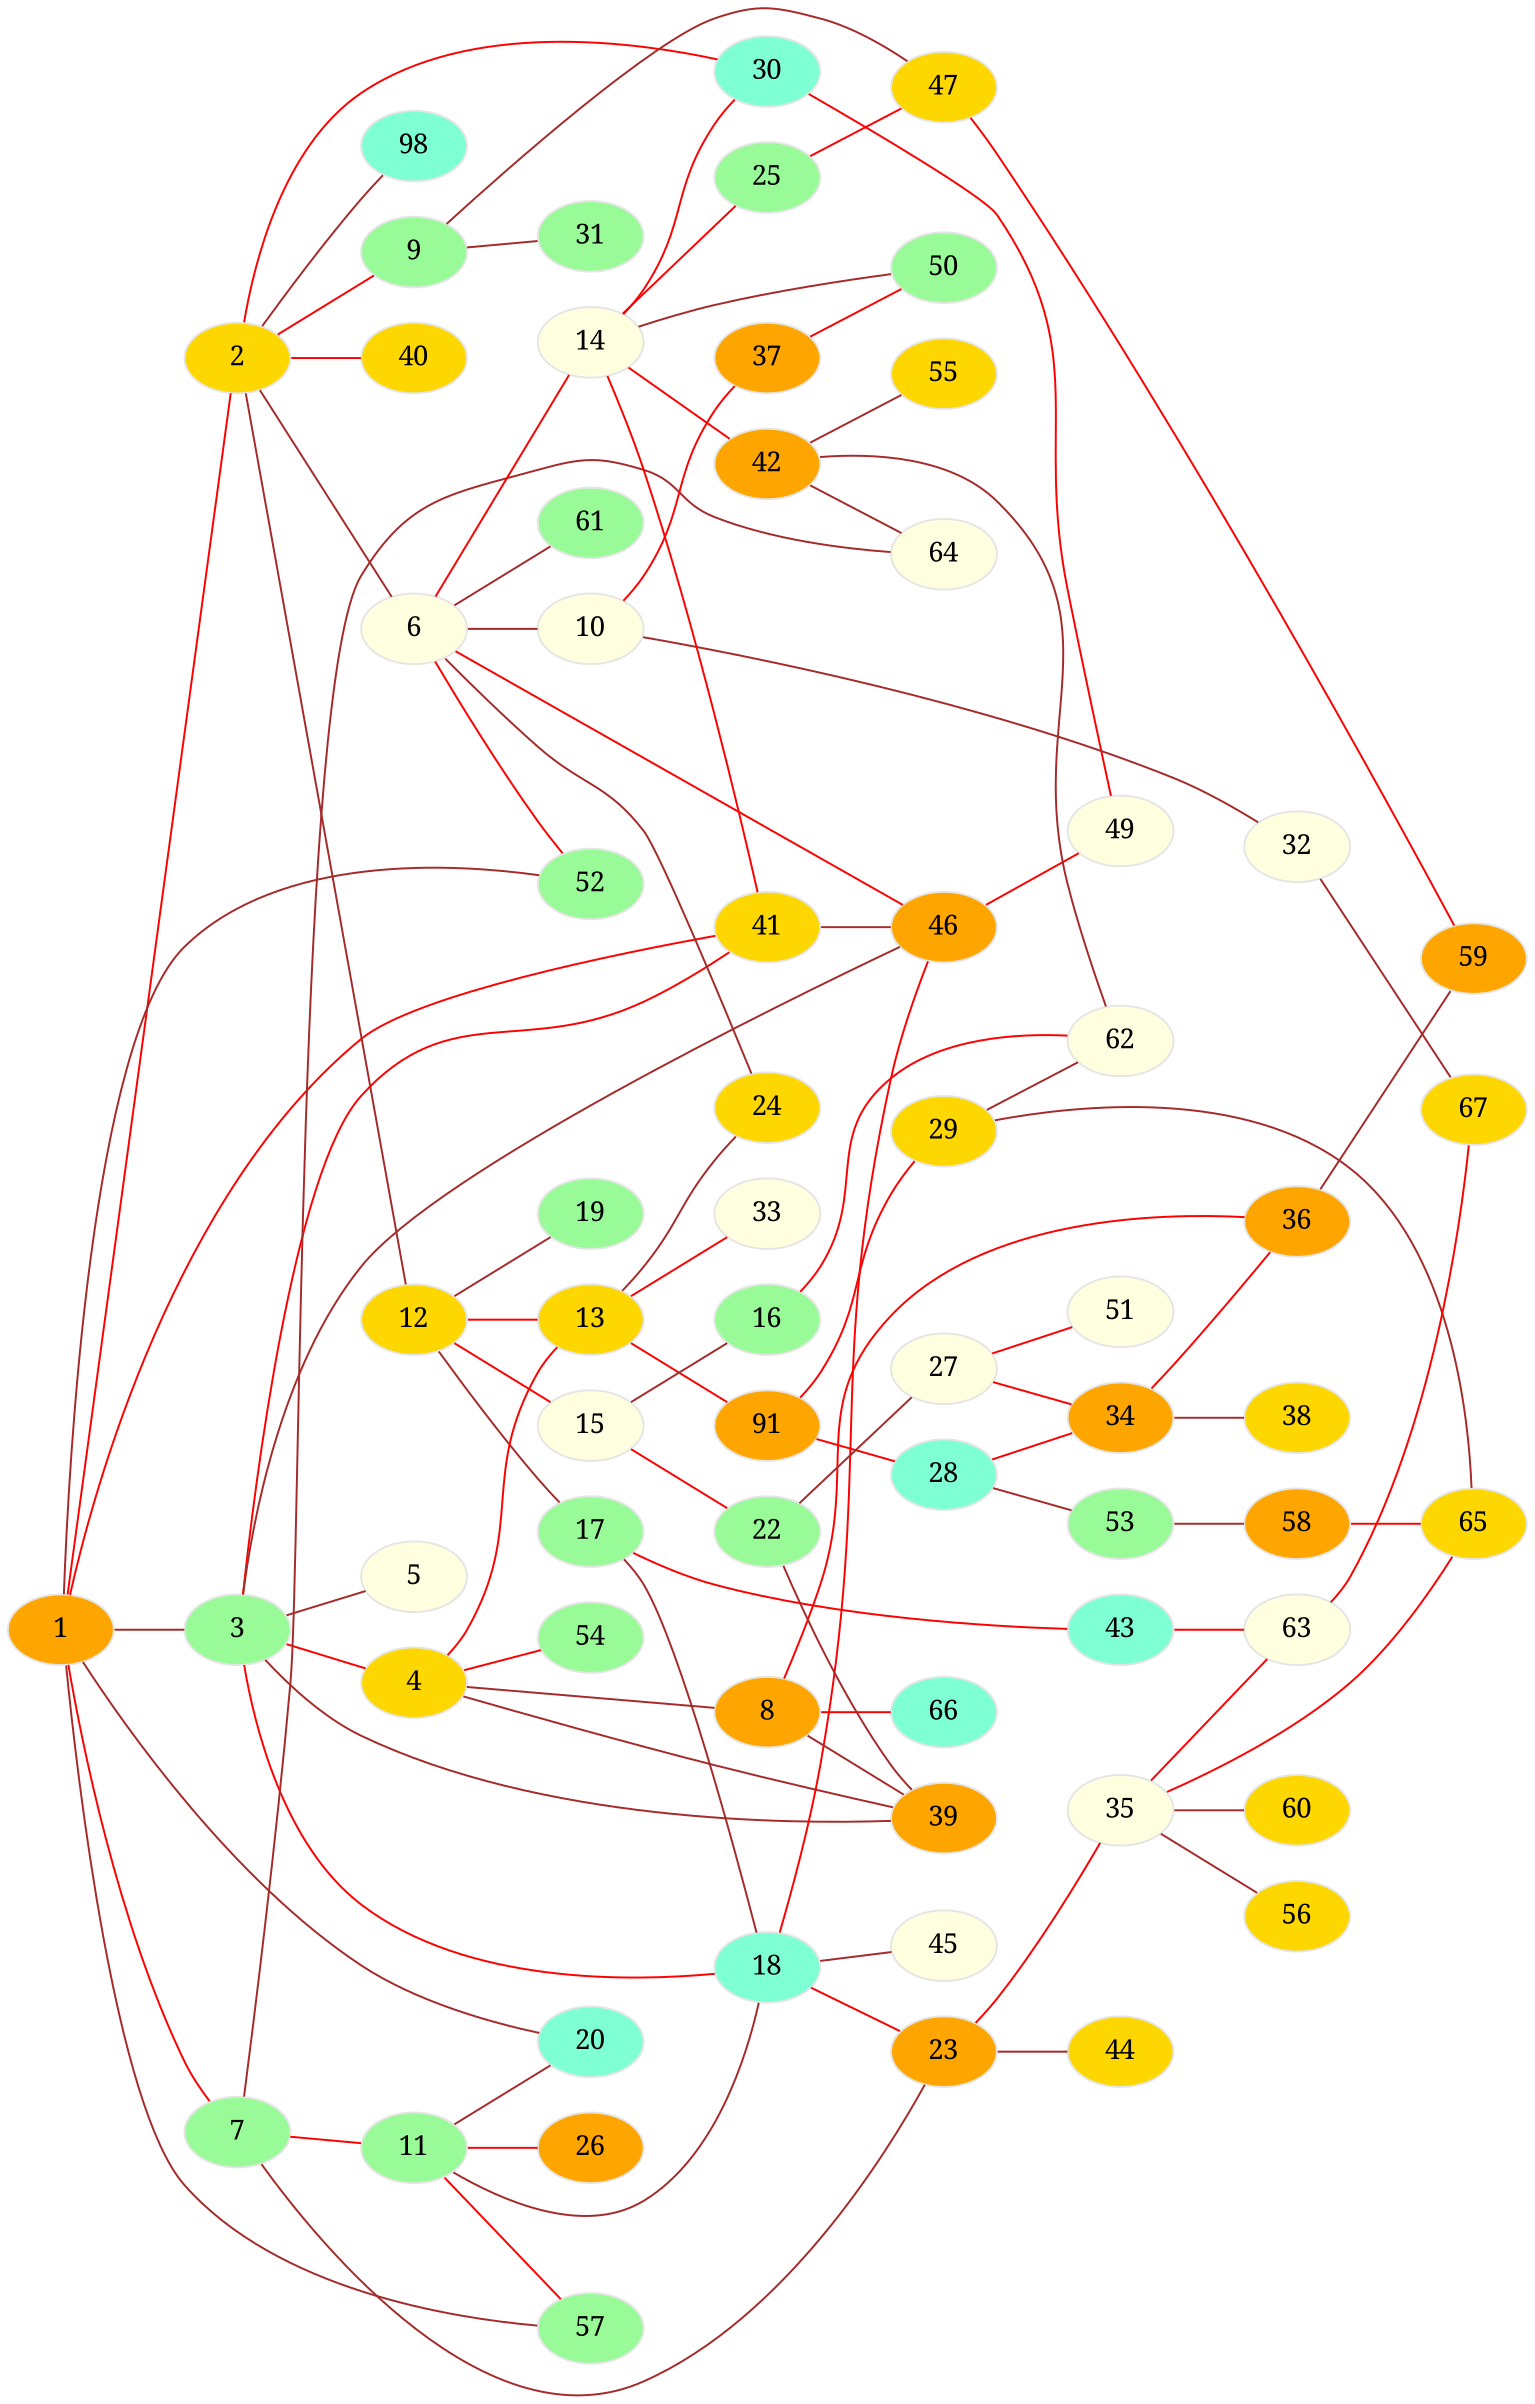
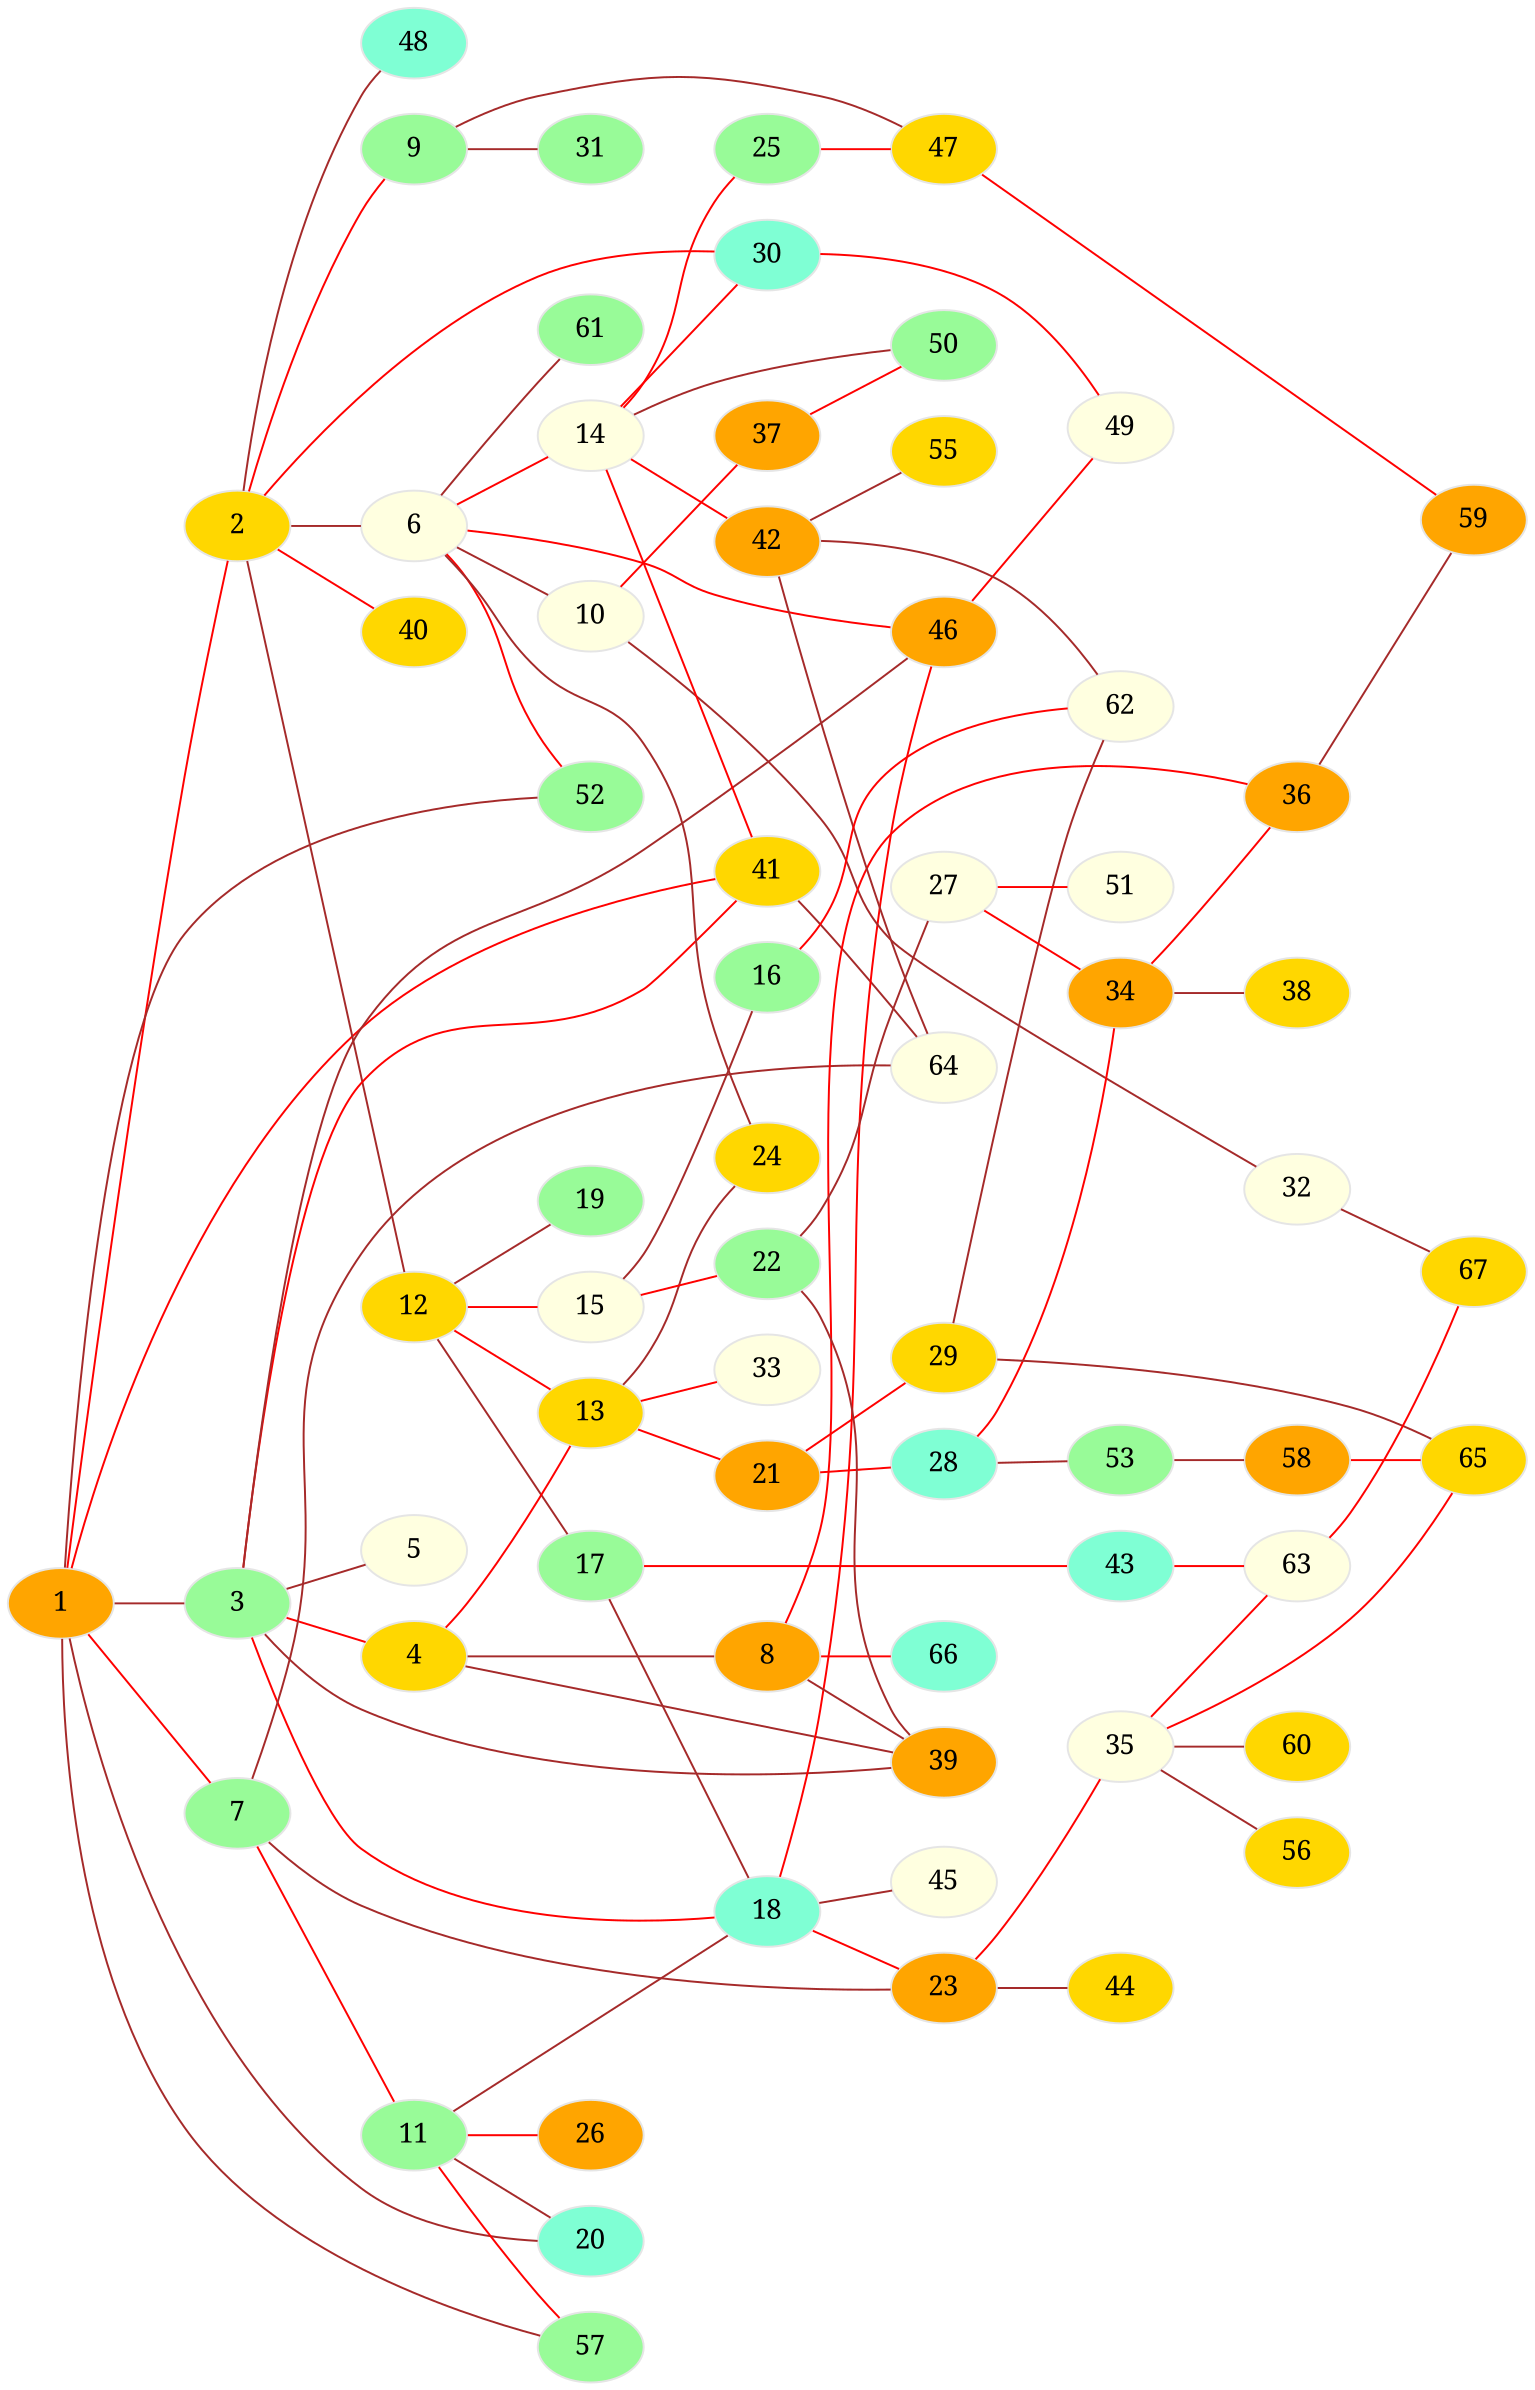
(414, 146) -> (414, 43)
(856, 927) -> (859, 968)
(767, 1426) -> (767, 1476)
(591, 1638) -> none
